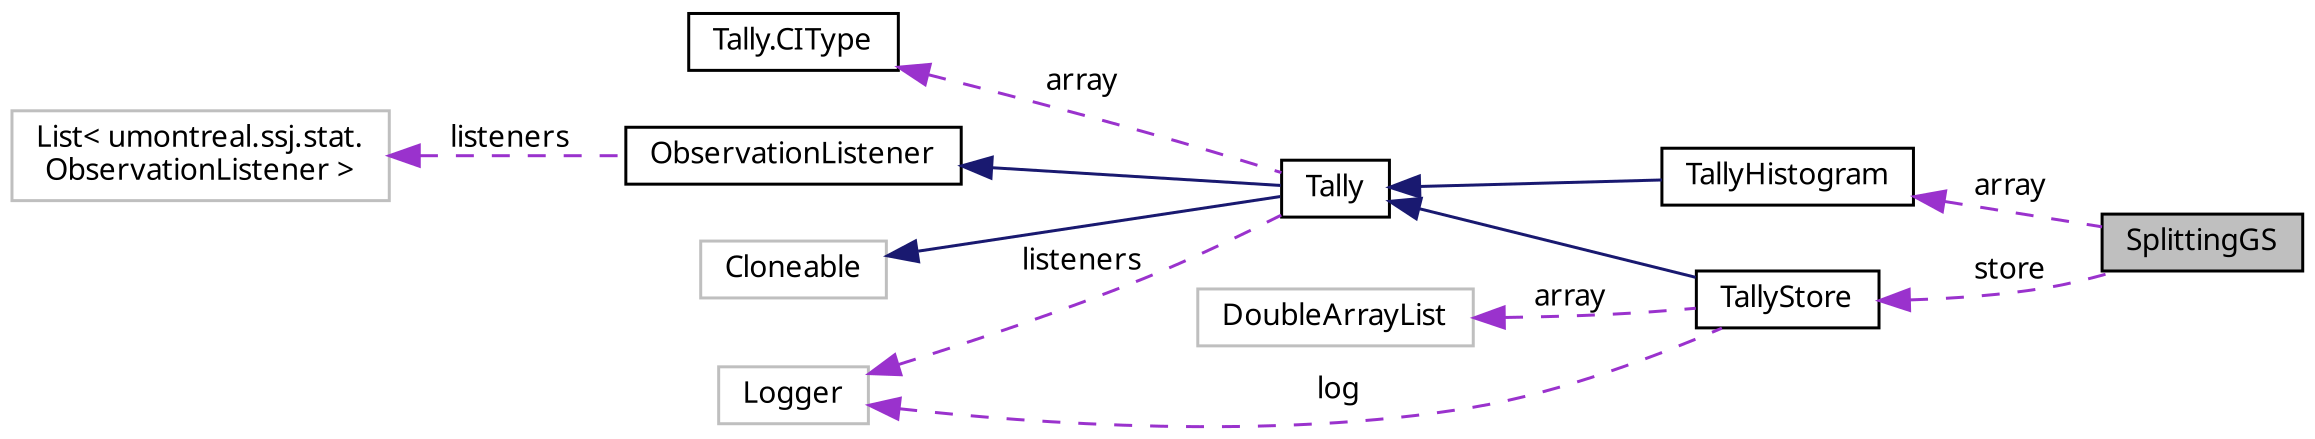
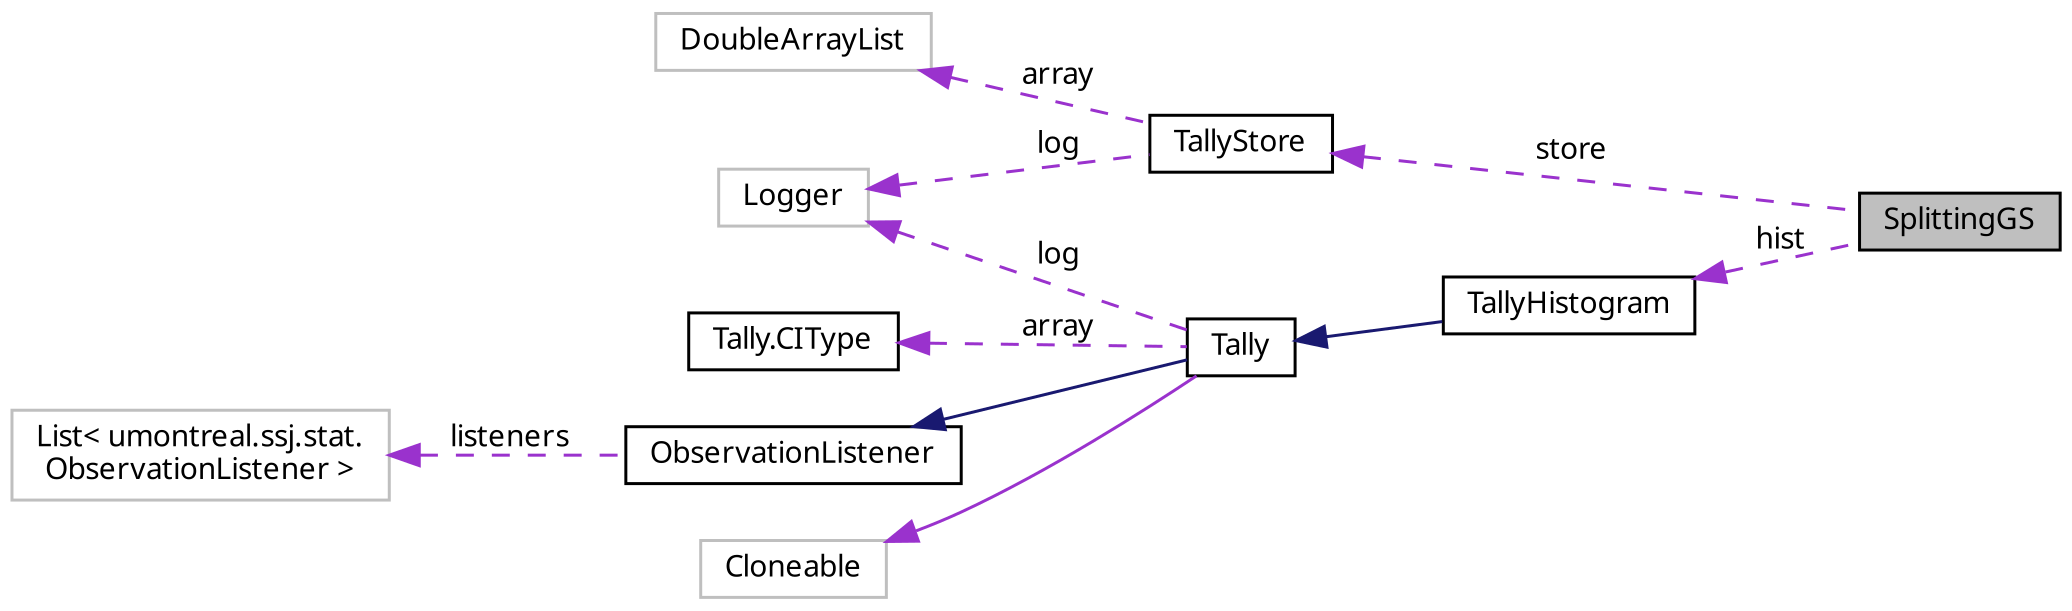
(2008, 187) -> (1777, 241)
(1099, 224) -> (1060, 460)
(1558, 243) -> none
(1079, 262) -> (1056, 256)
